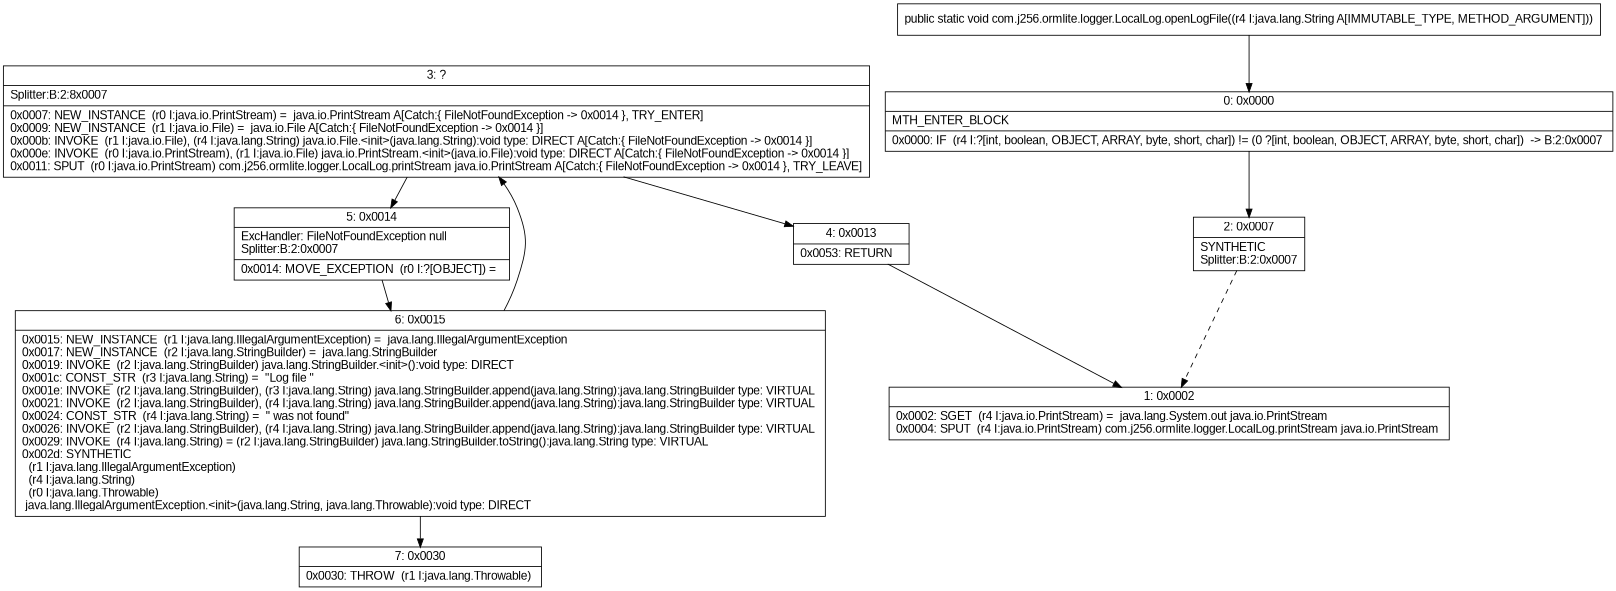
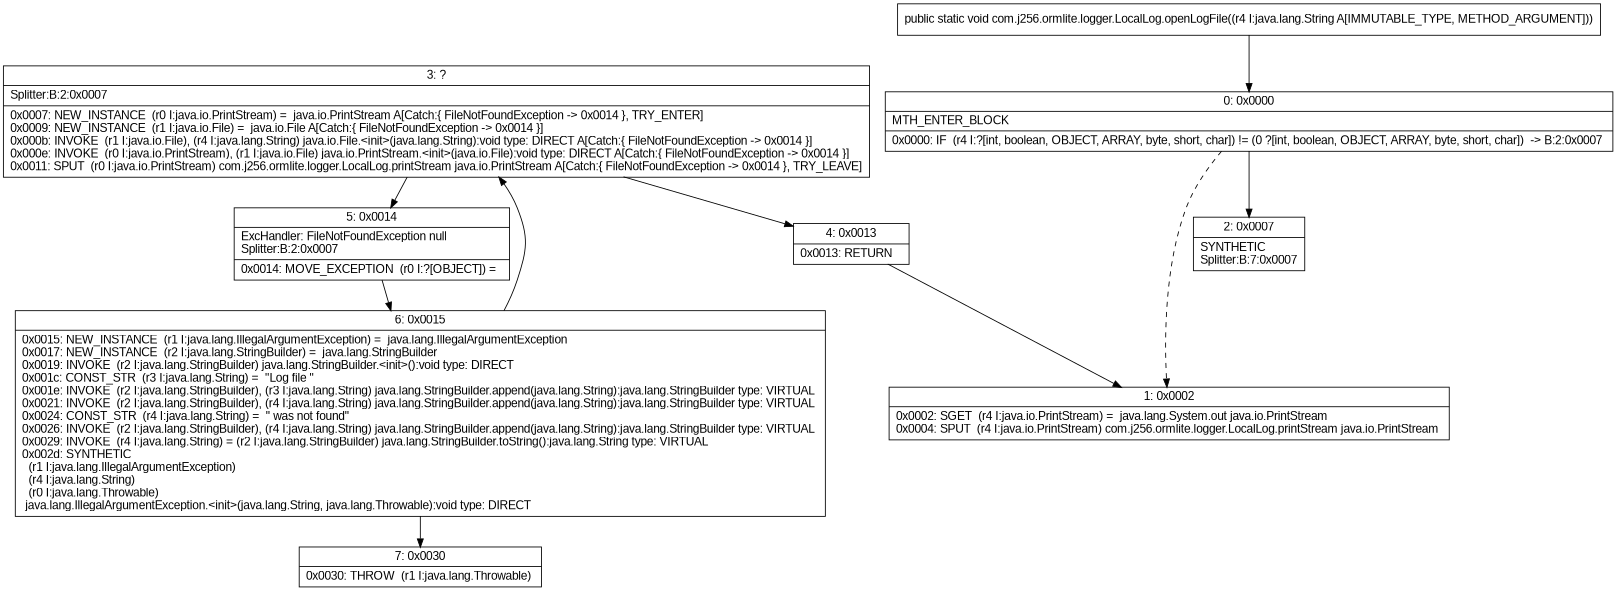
(59, 95) -> (59, 95)
(851, 254) -> (851, 254)
(1249, 260) -> (1249, 260)
(1211, 325) -> (1173, 259)
